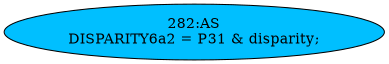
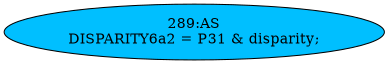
(194, 32) -> (194, 32)
